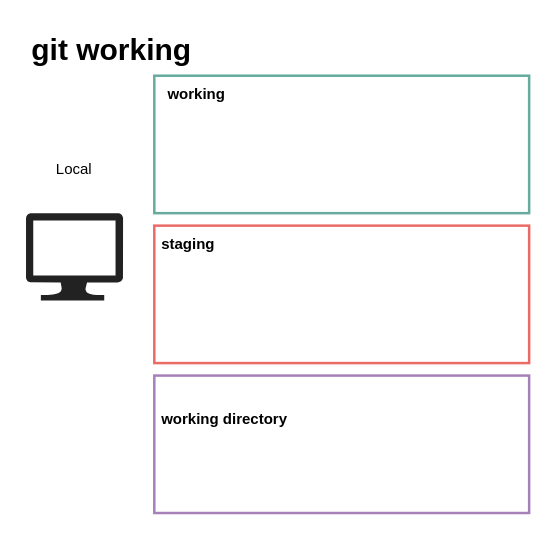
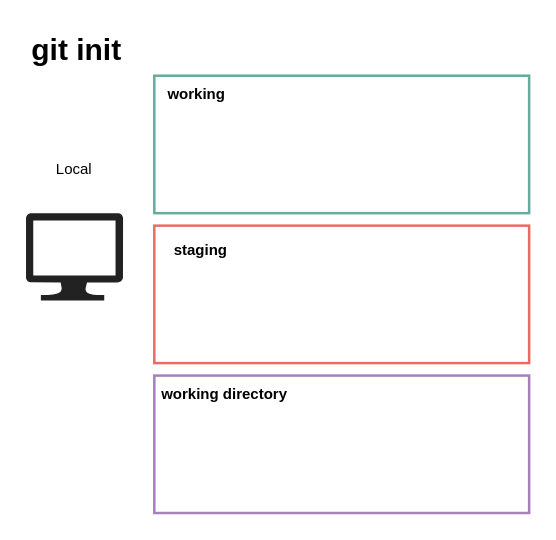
(72, 22) -> (58, 22)
(197, 244) -> (209, 251)
(232, 419) -> (232, 394)
